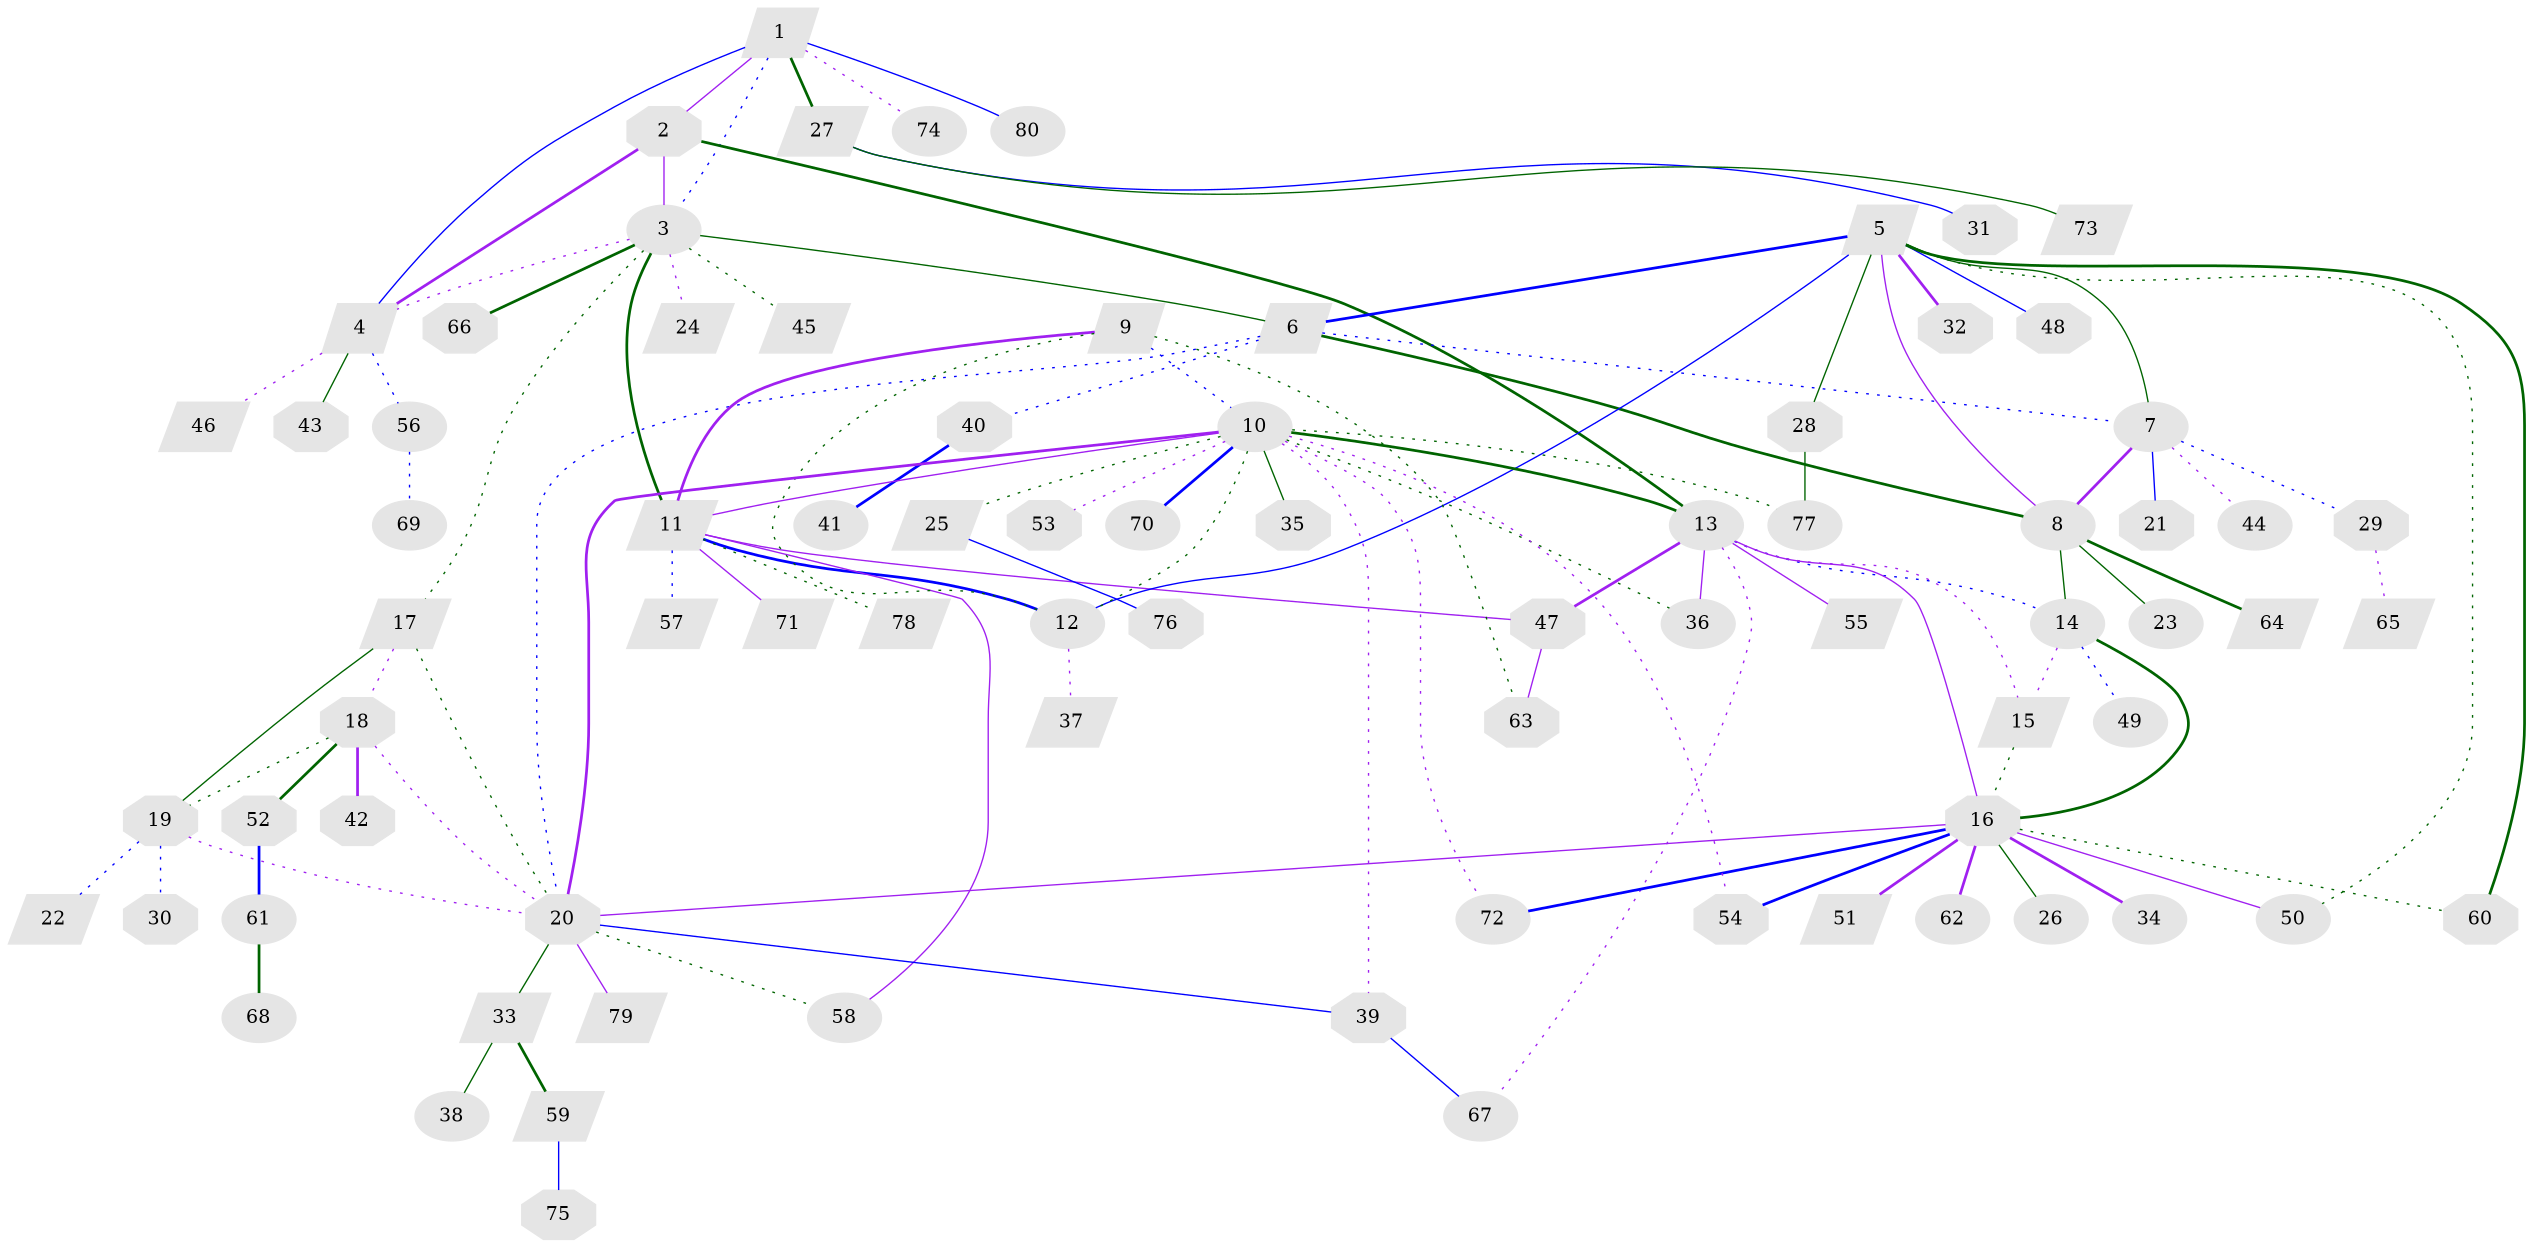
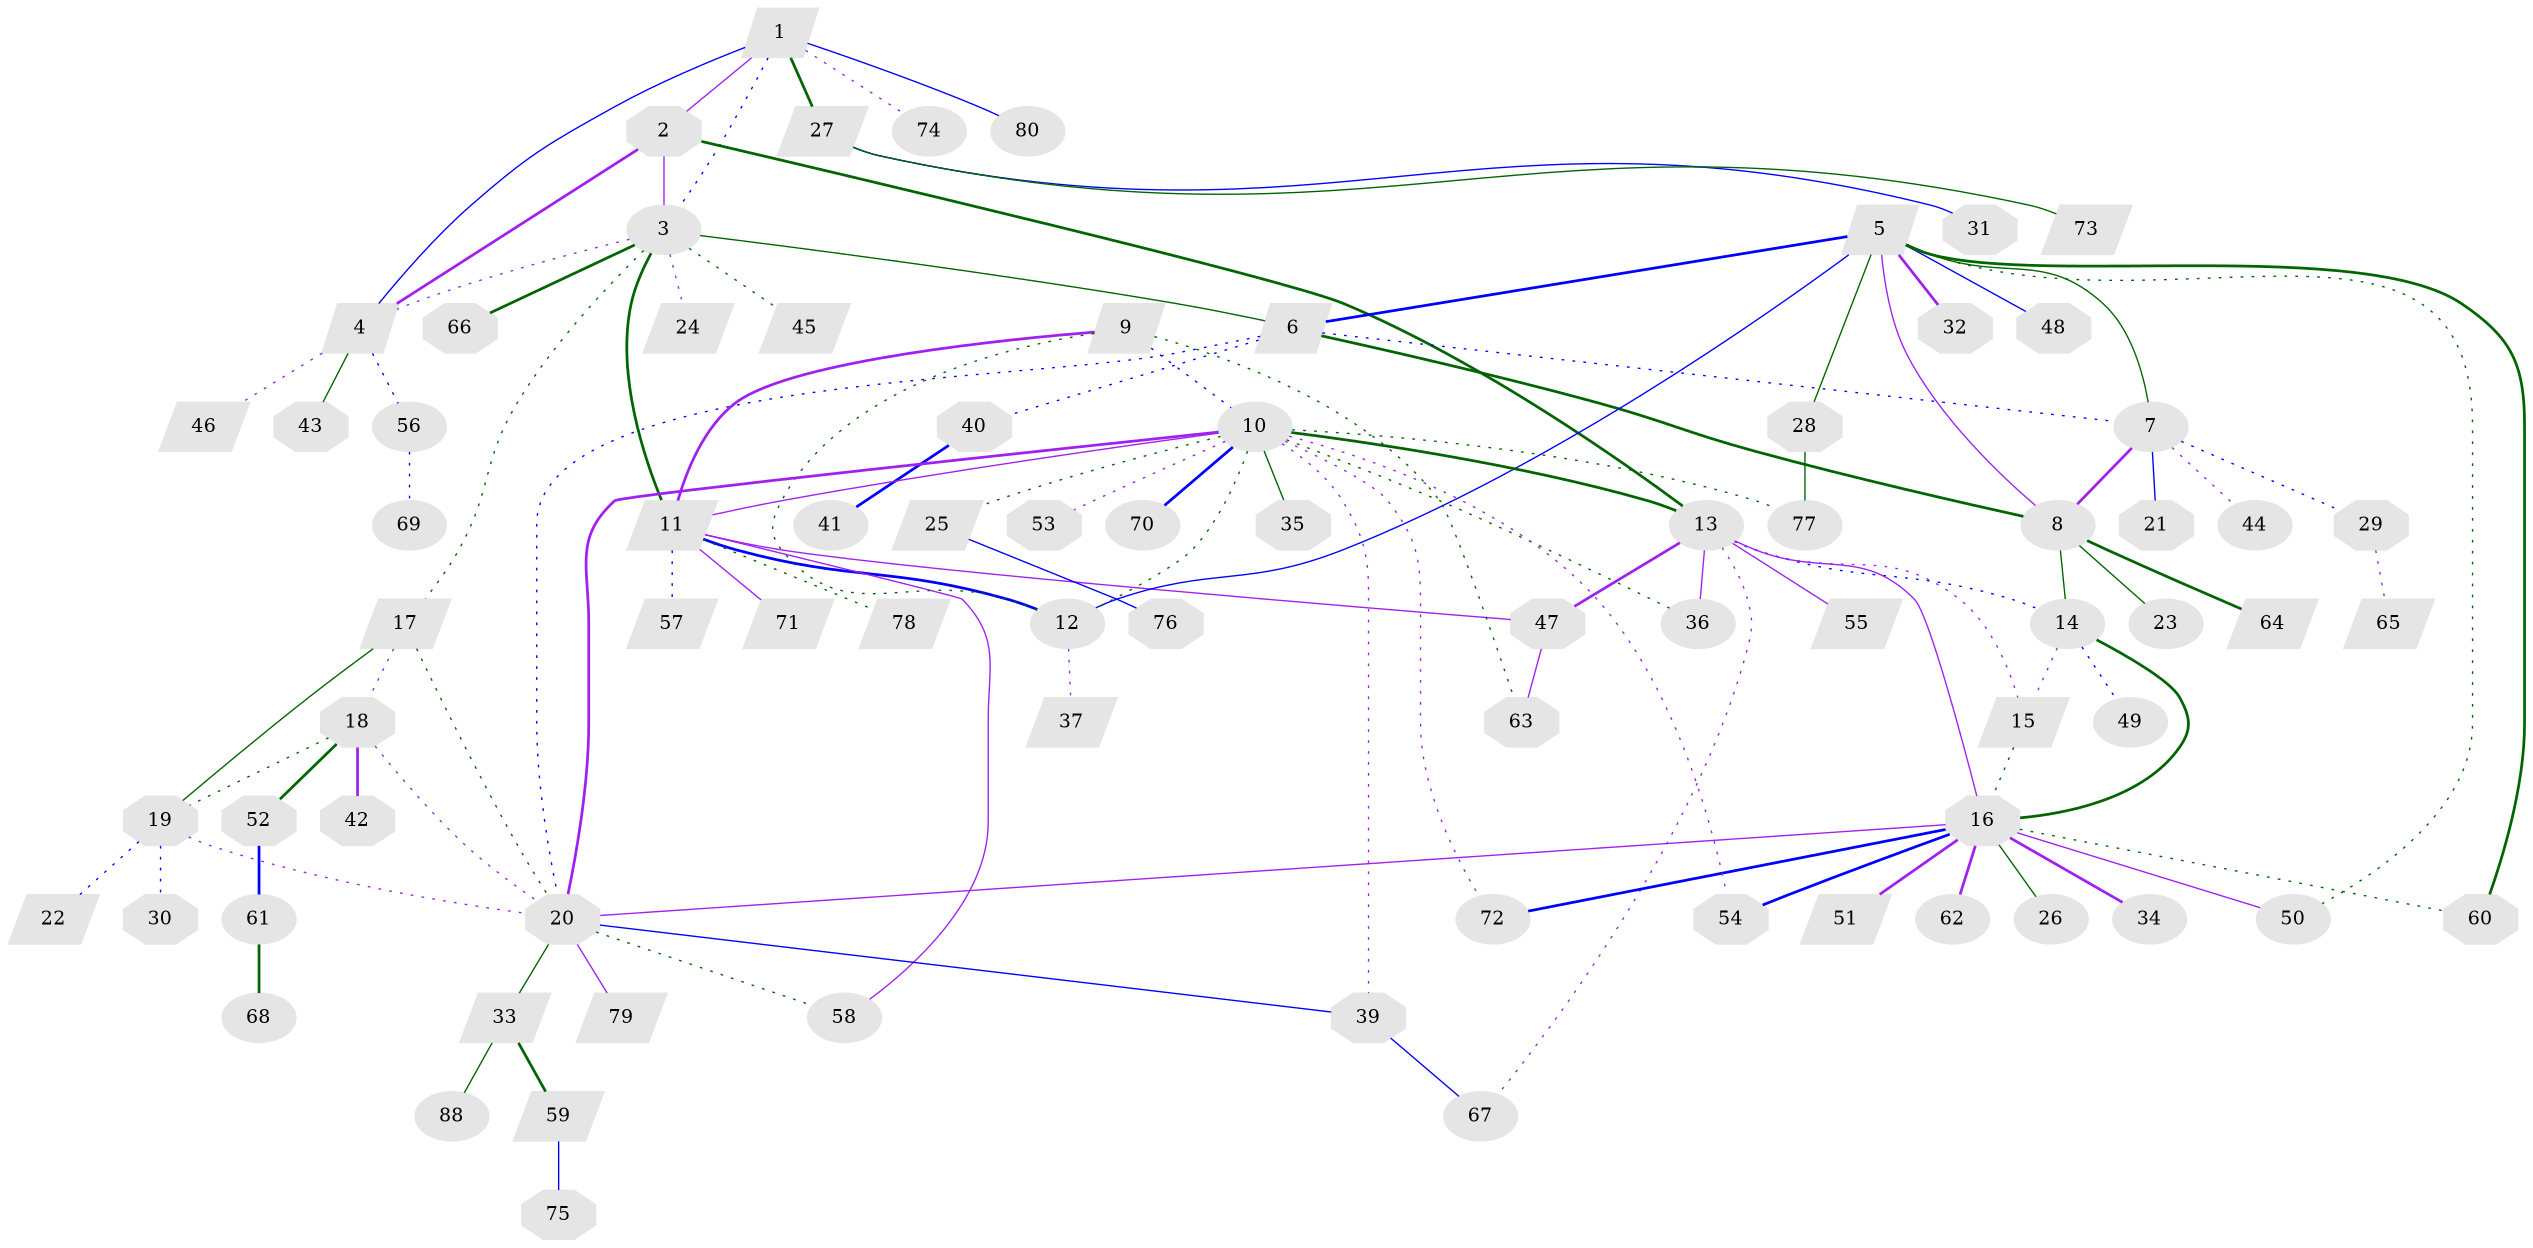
(452, 1116) -> (452, 1116)
